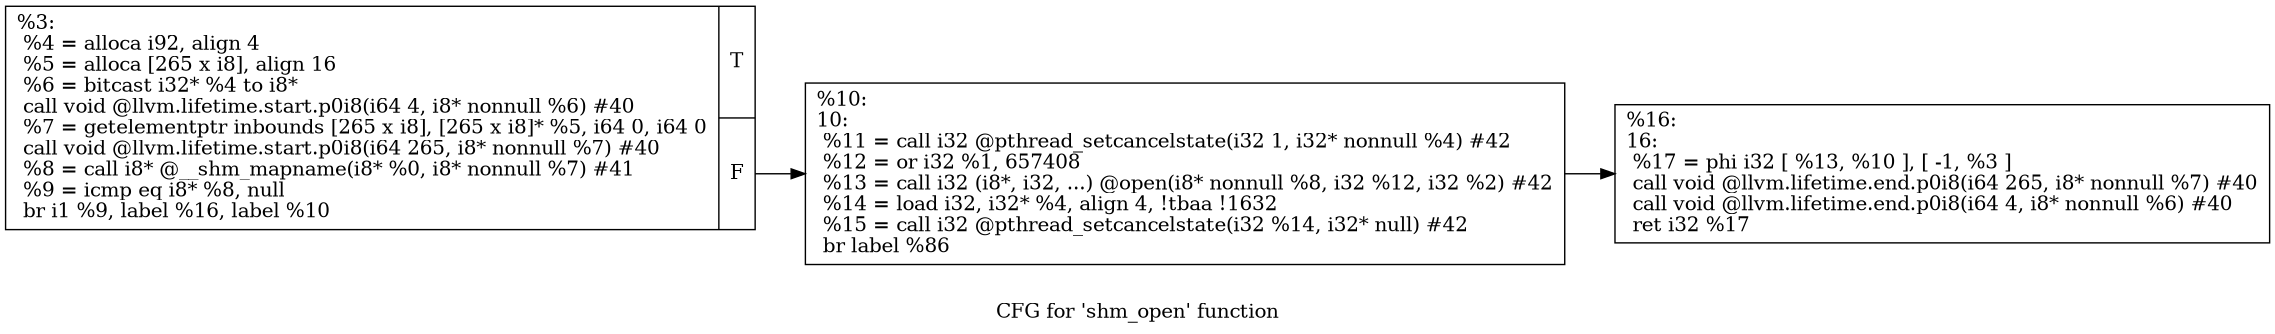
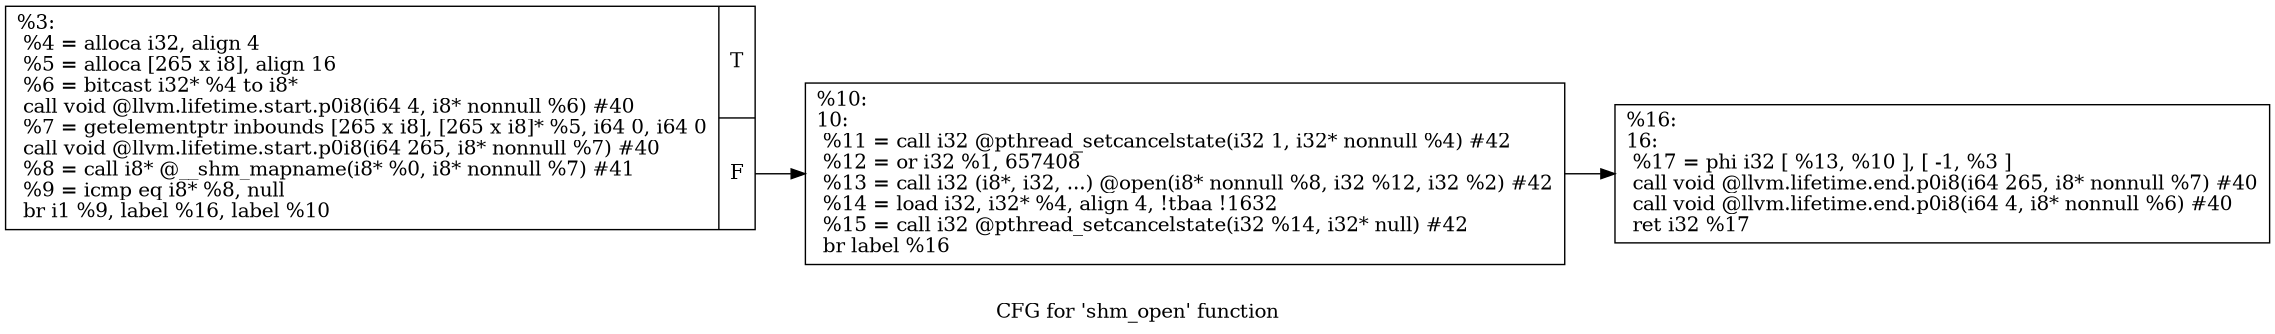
(139, 44) -> (139, 44)
(884, 246) -> (884, 246)
